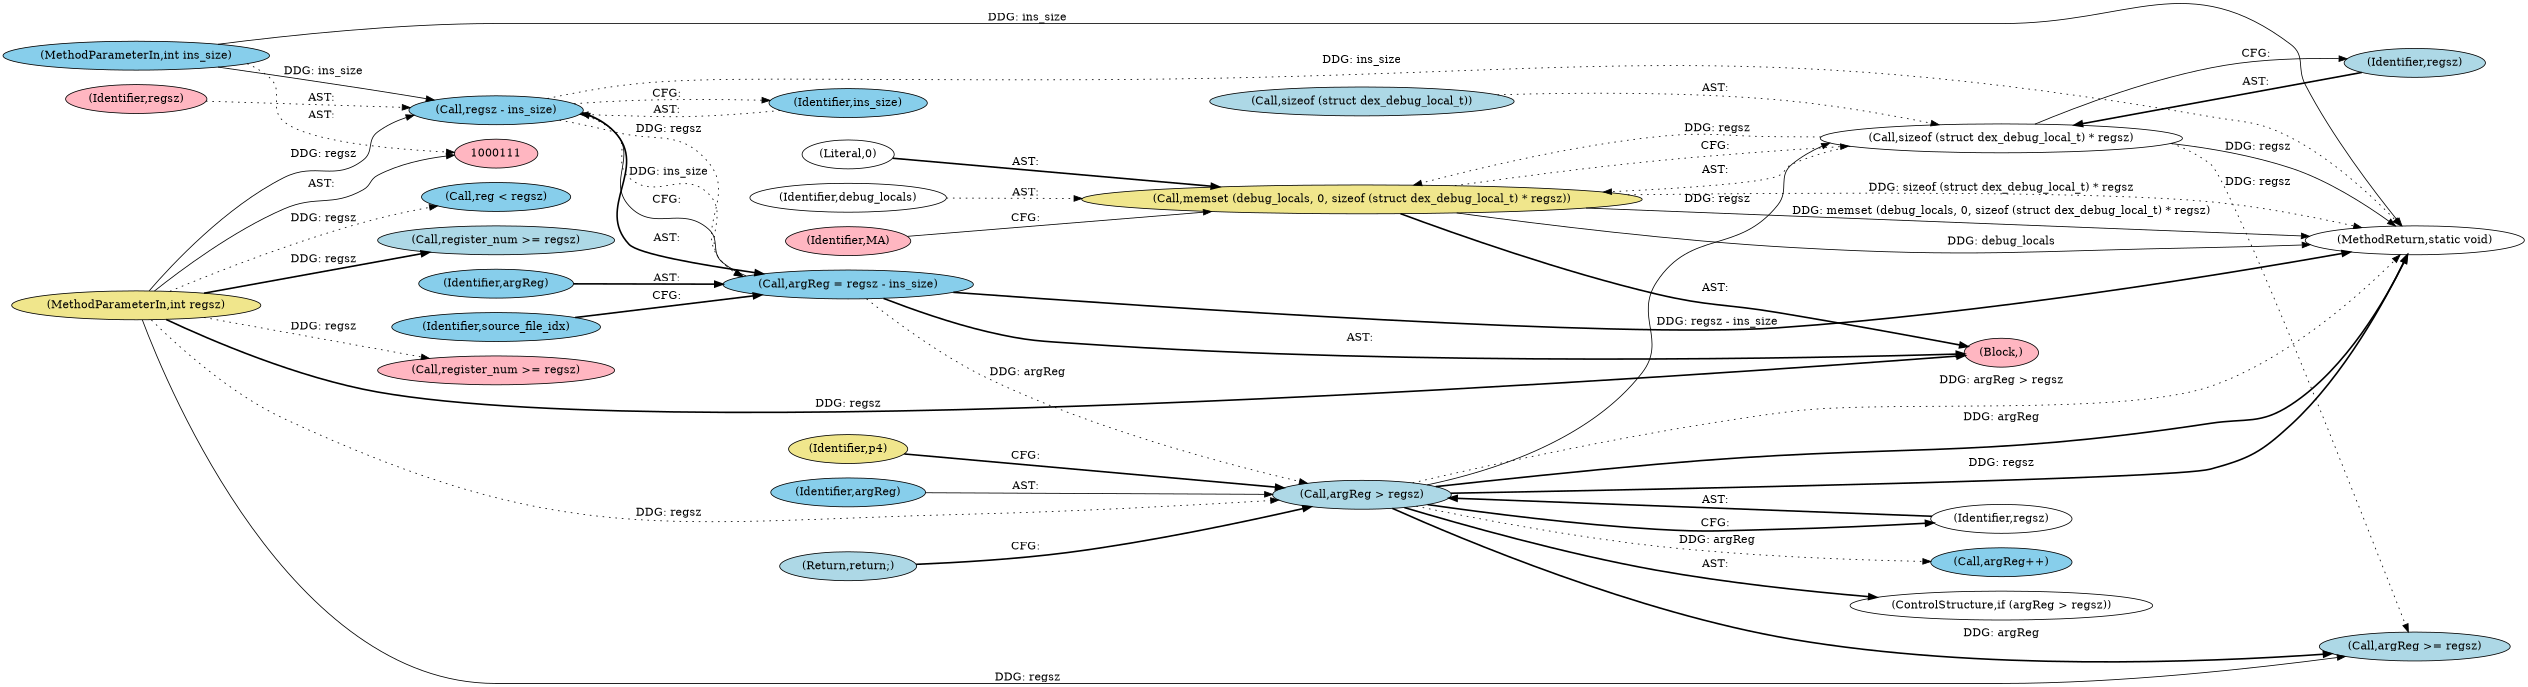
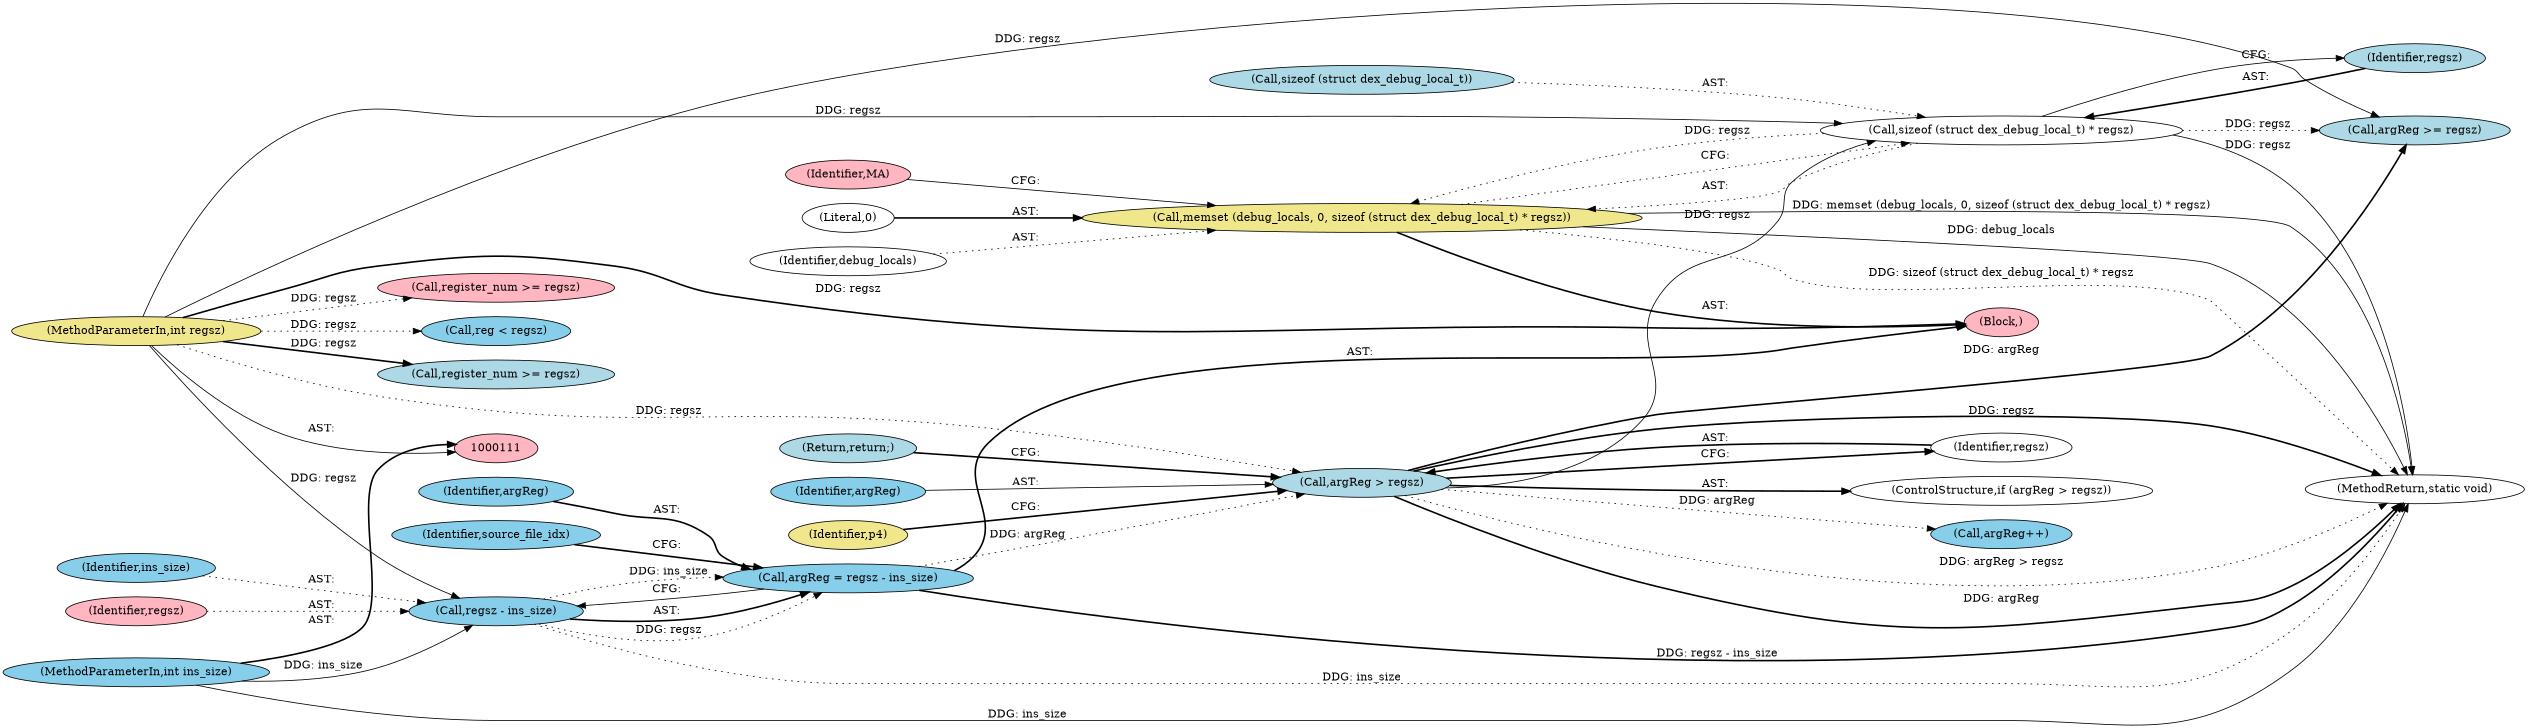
(668, 100) -> none
none -> (940, 117)
(327, 138) -> (372, 575)
